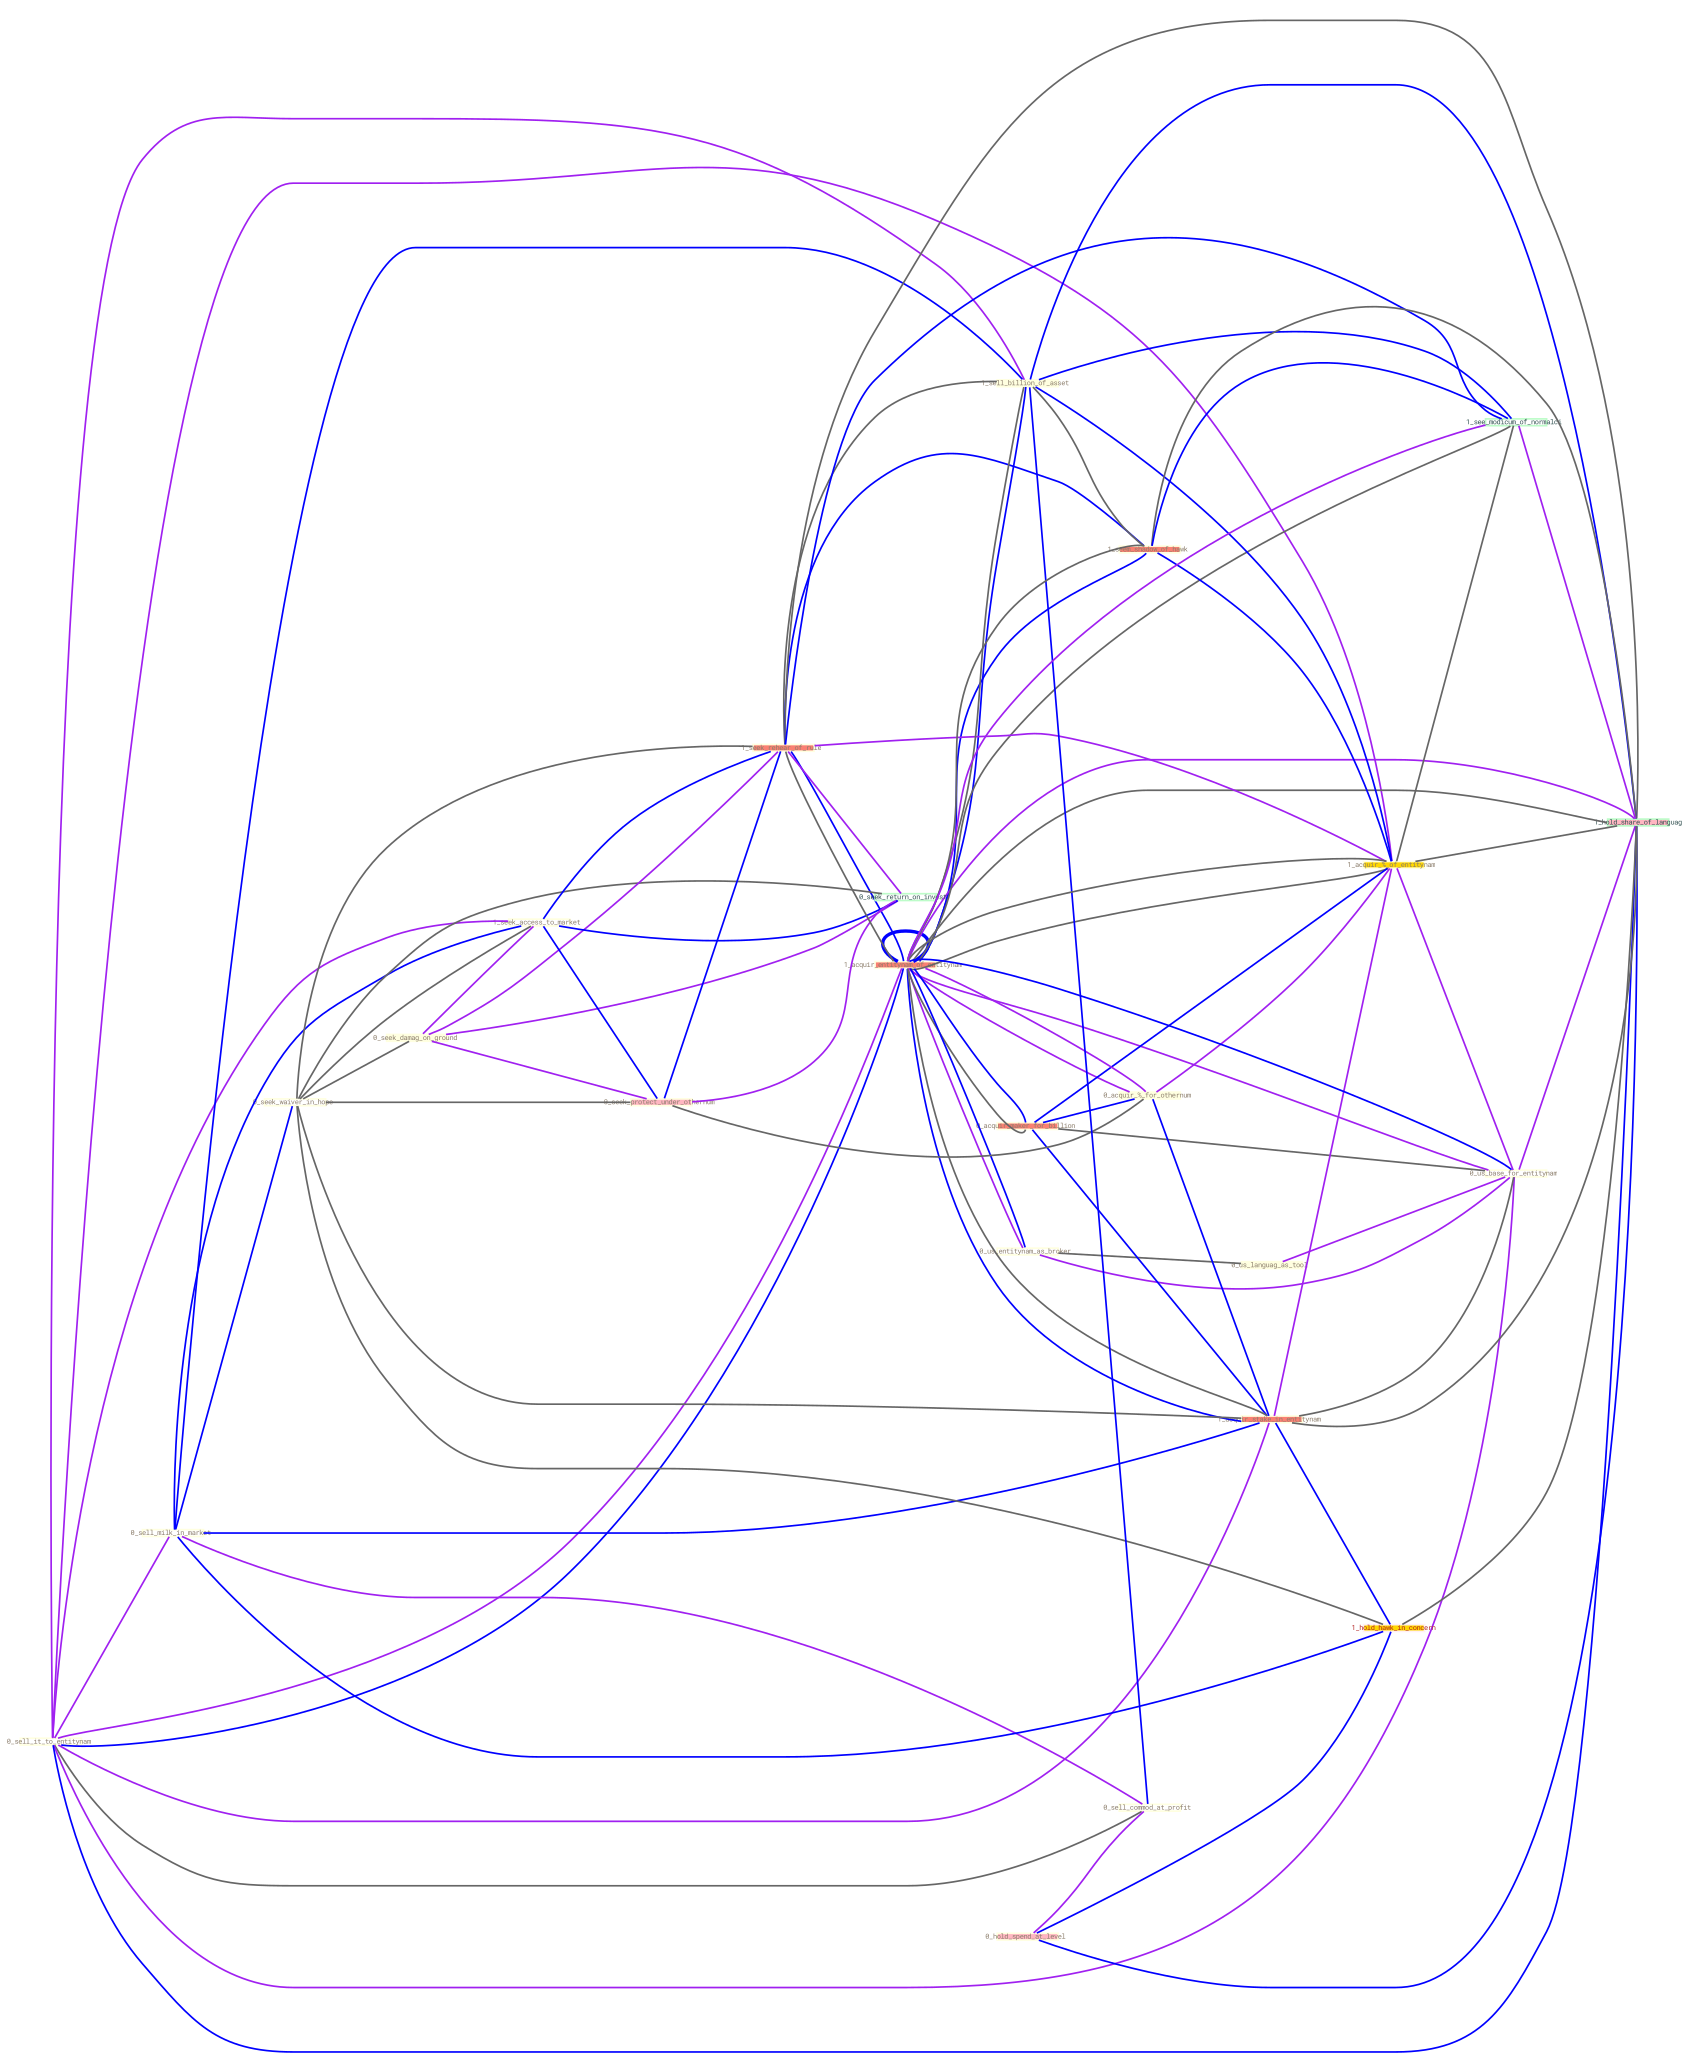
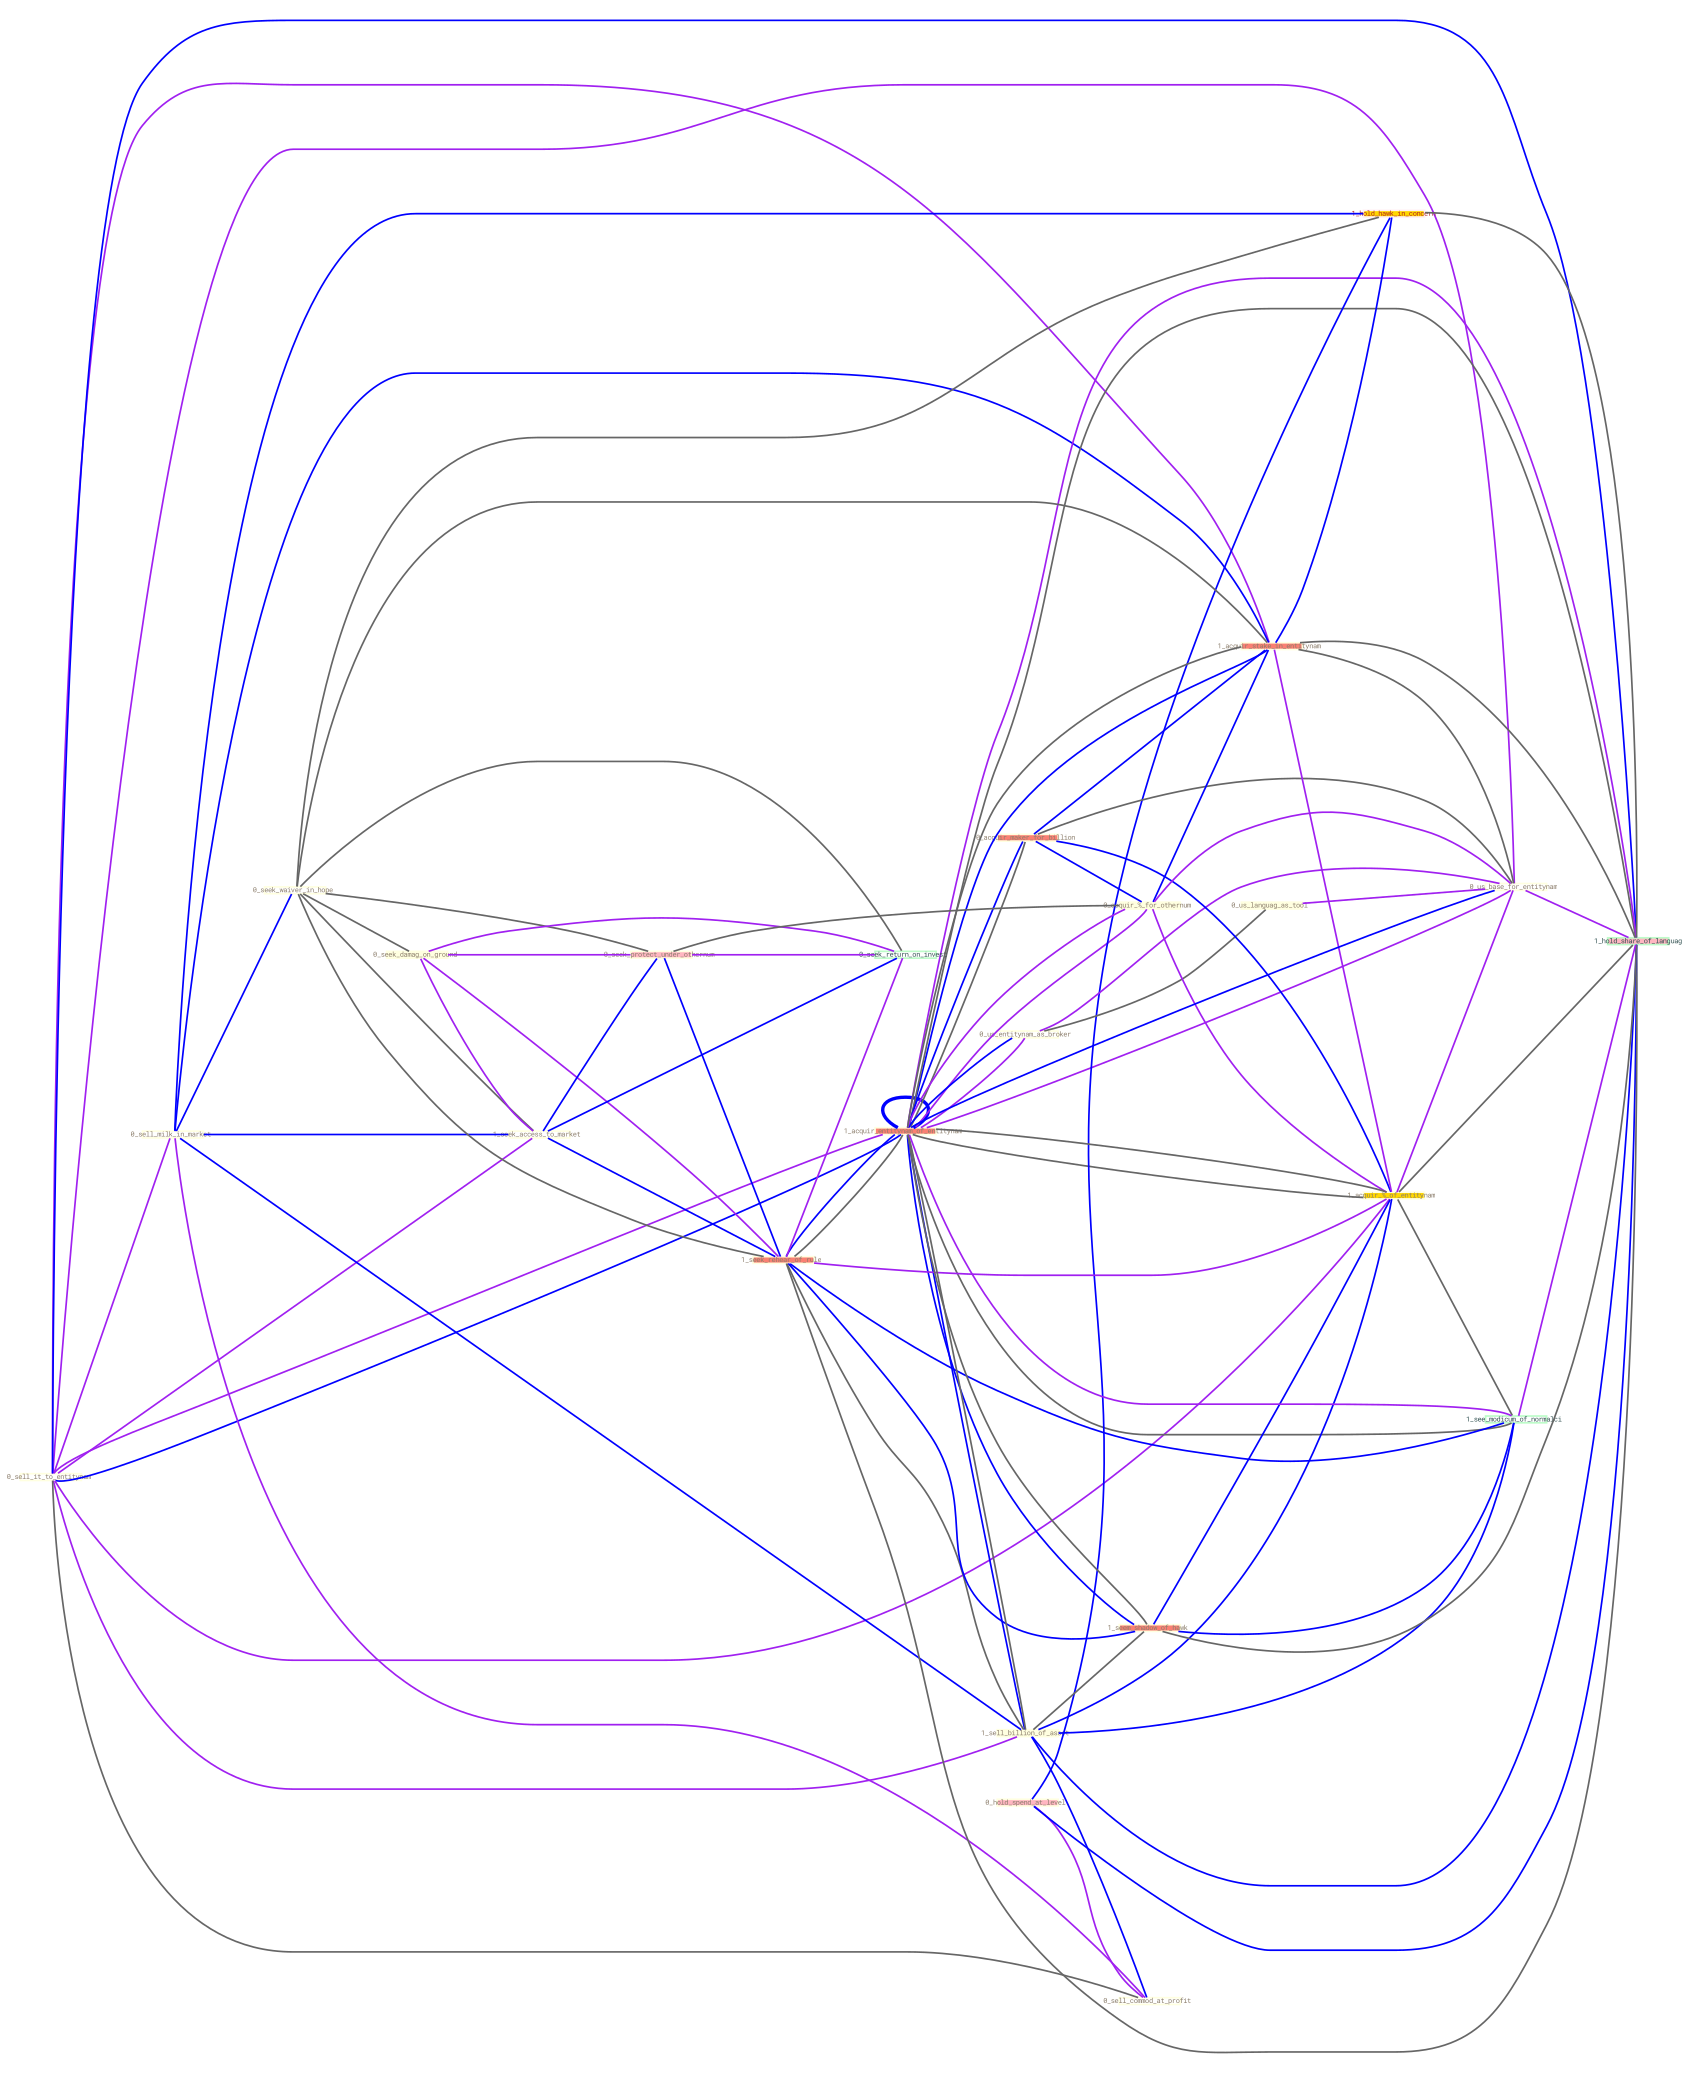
none -> (1327, 812)
